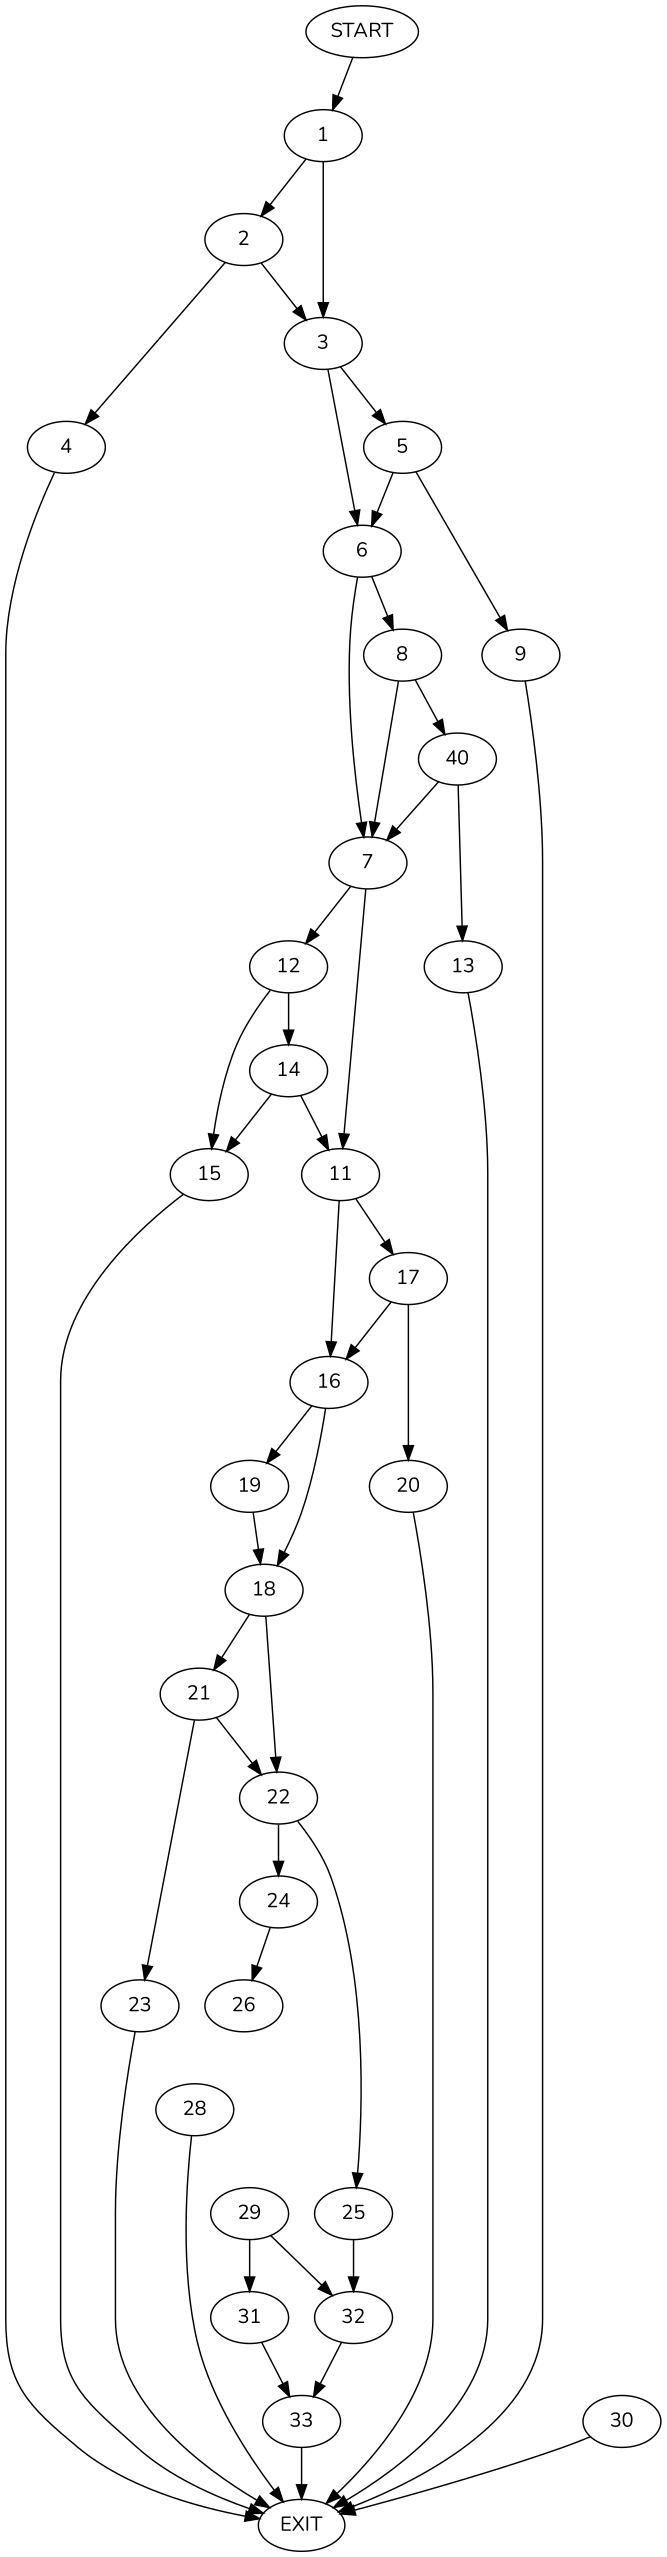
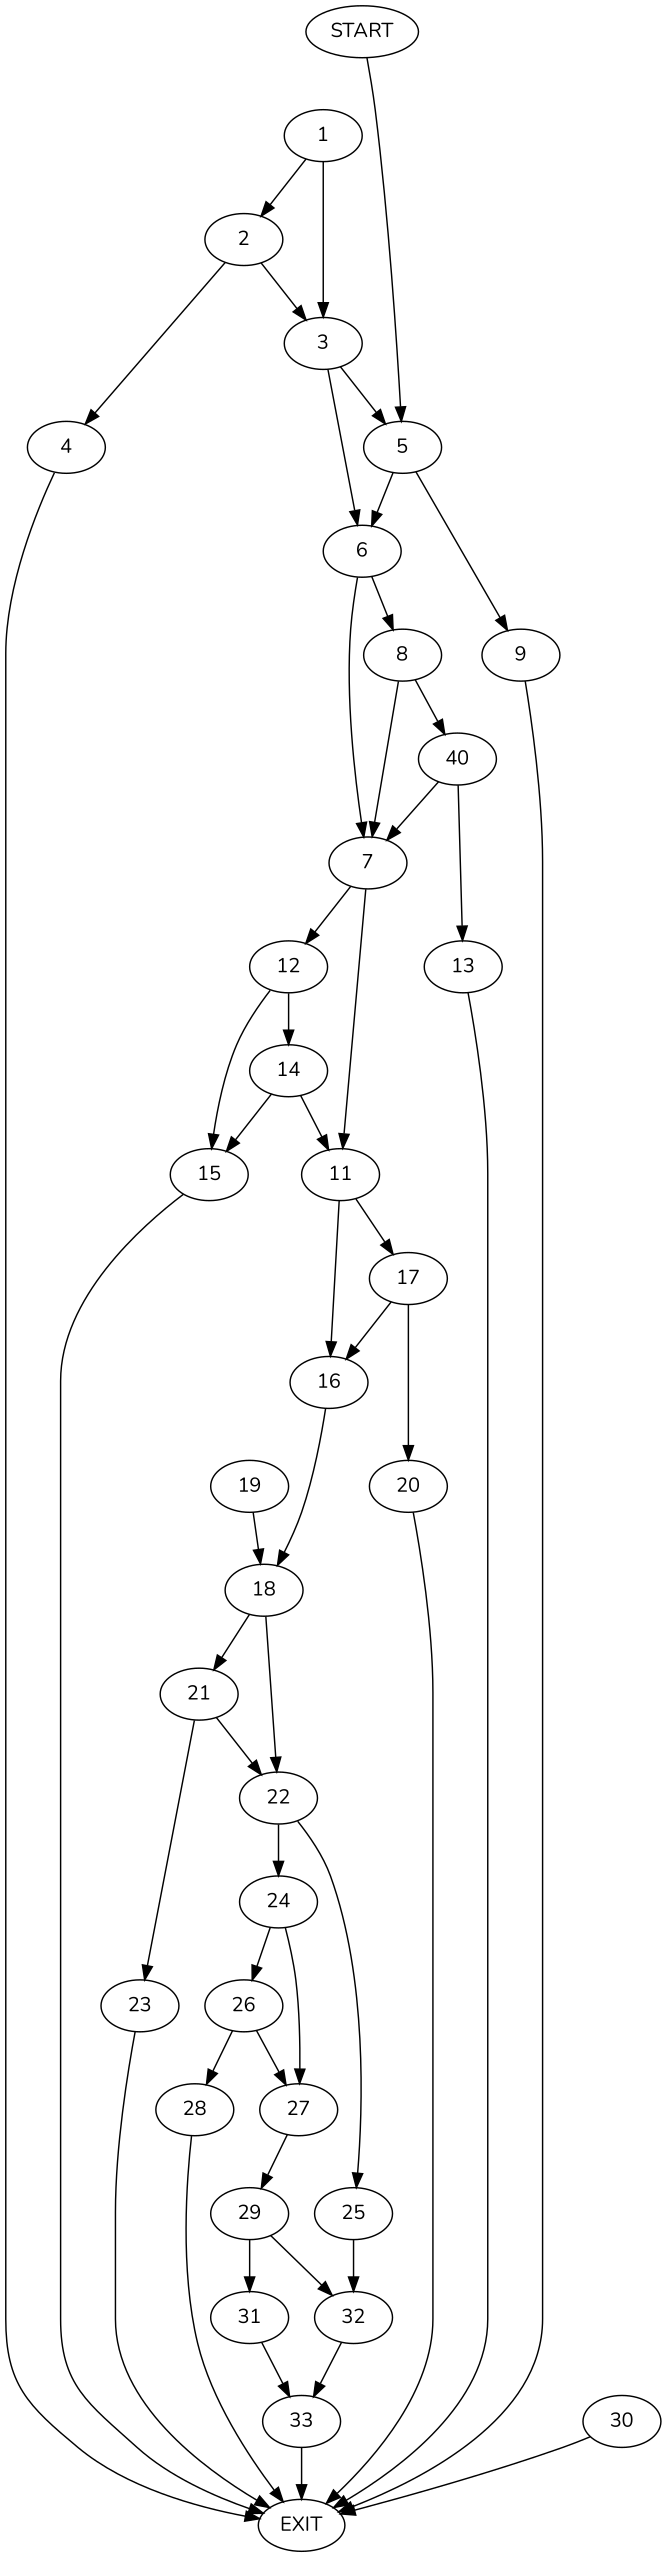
(345, 77) -> (388, 232)
(294, 1429) -> none
none -> (223, 2051)
none -> (299, 2110)
